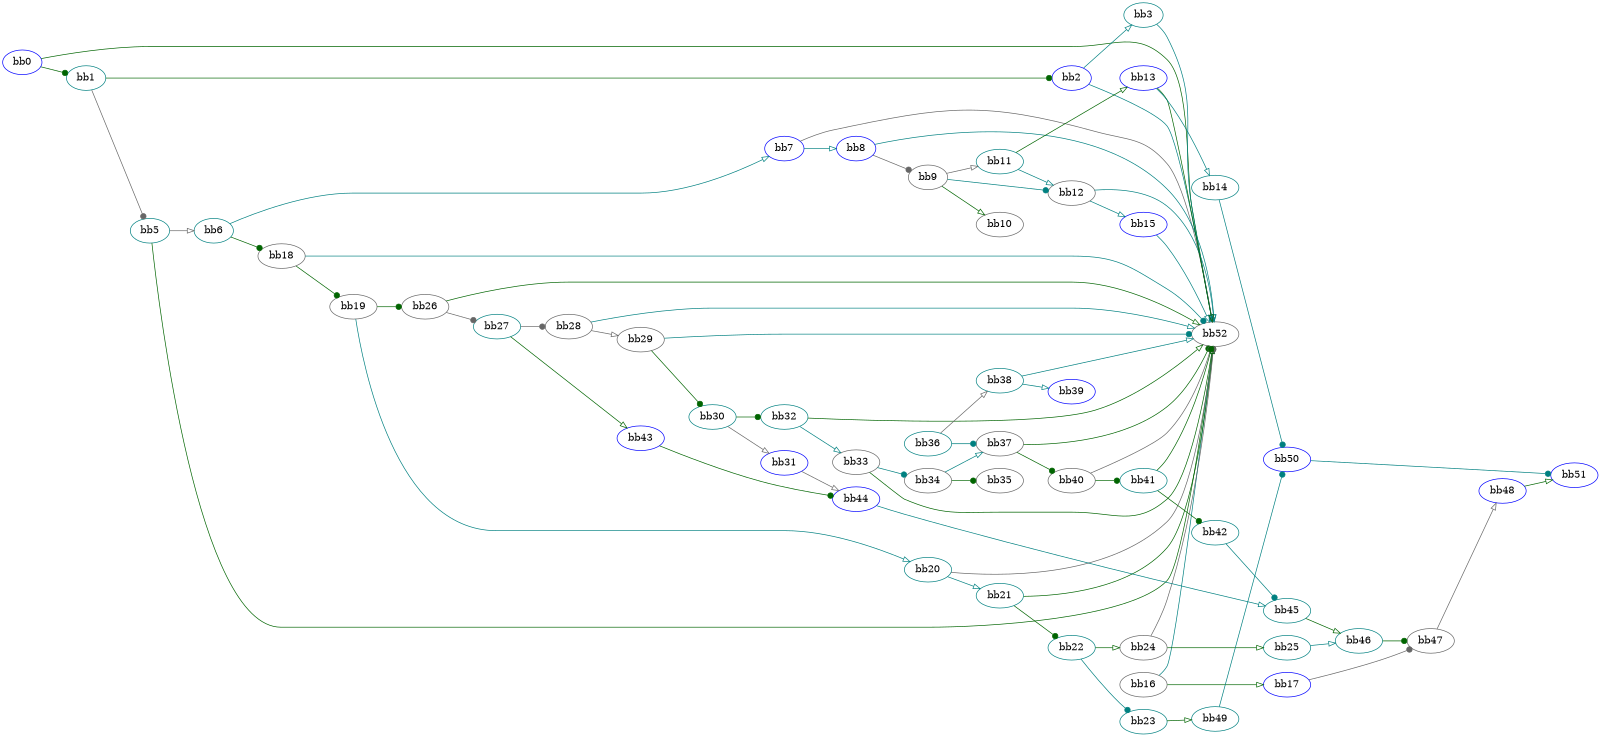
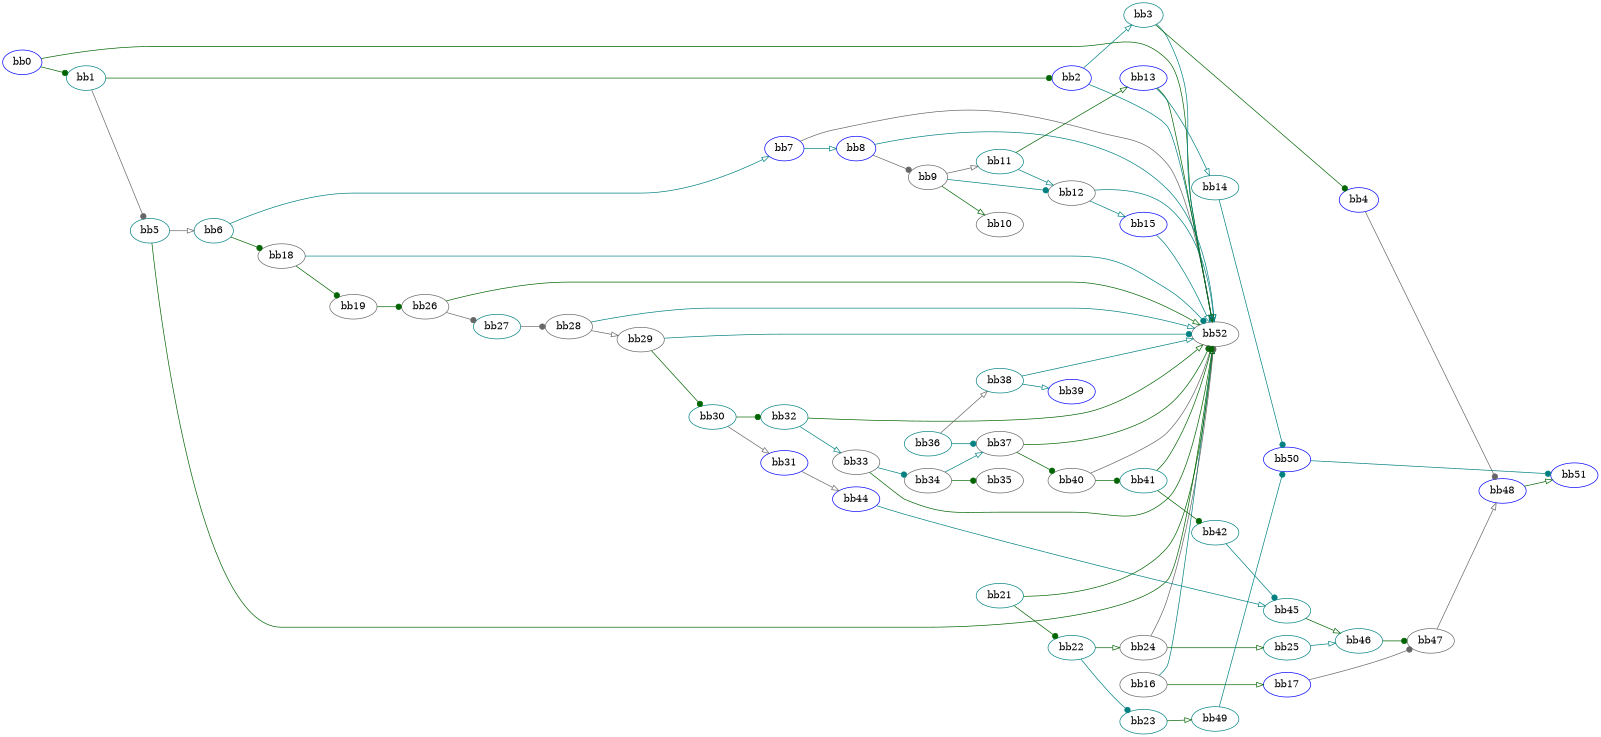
none -> (1359, 200)
(641, 438) -> none
(928, 570) -> none
